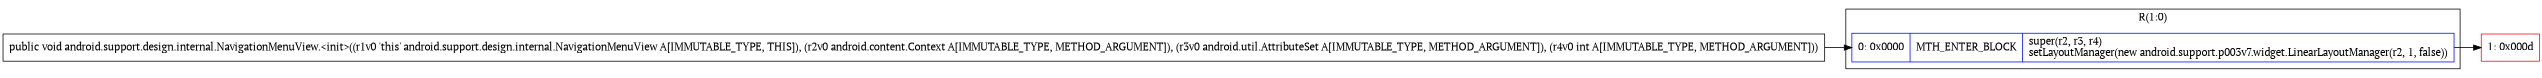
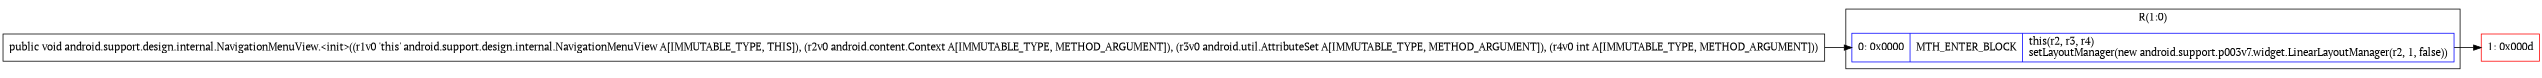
(2065, 42) -> (2062, 42)
